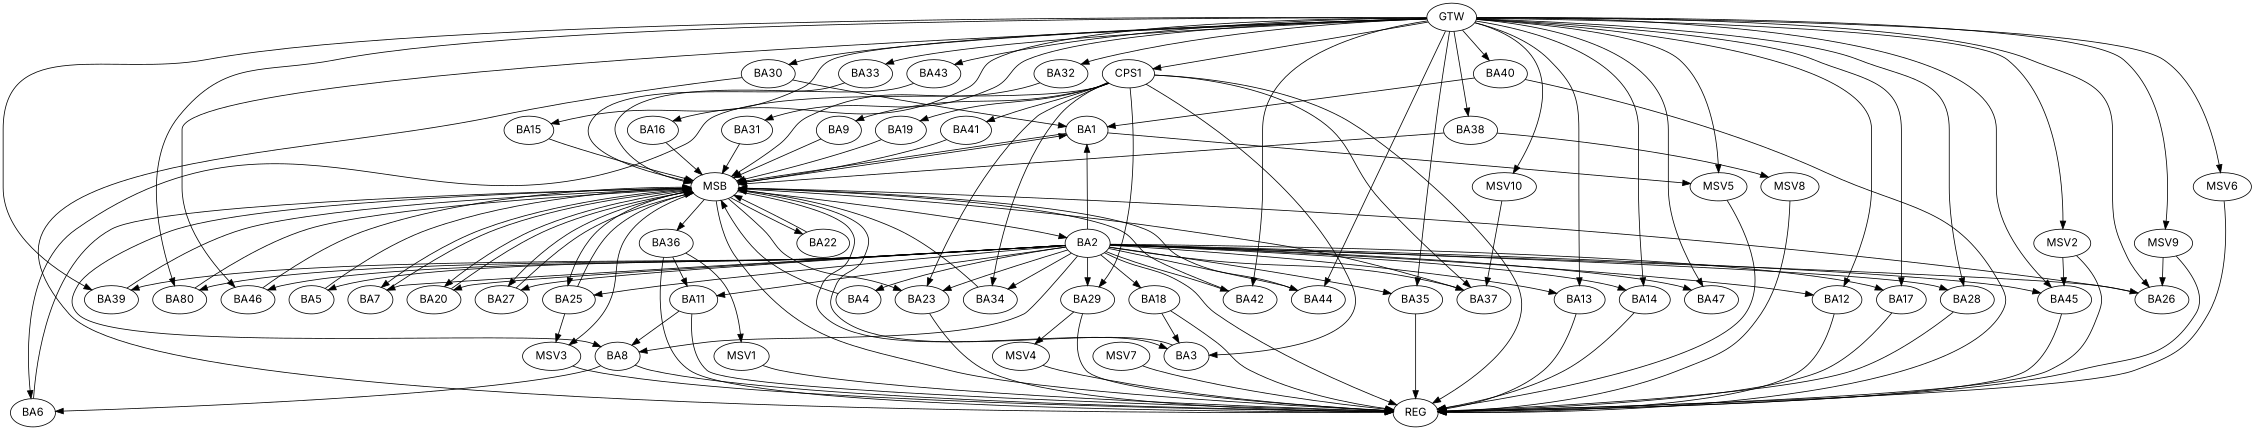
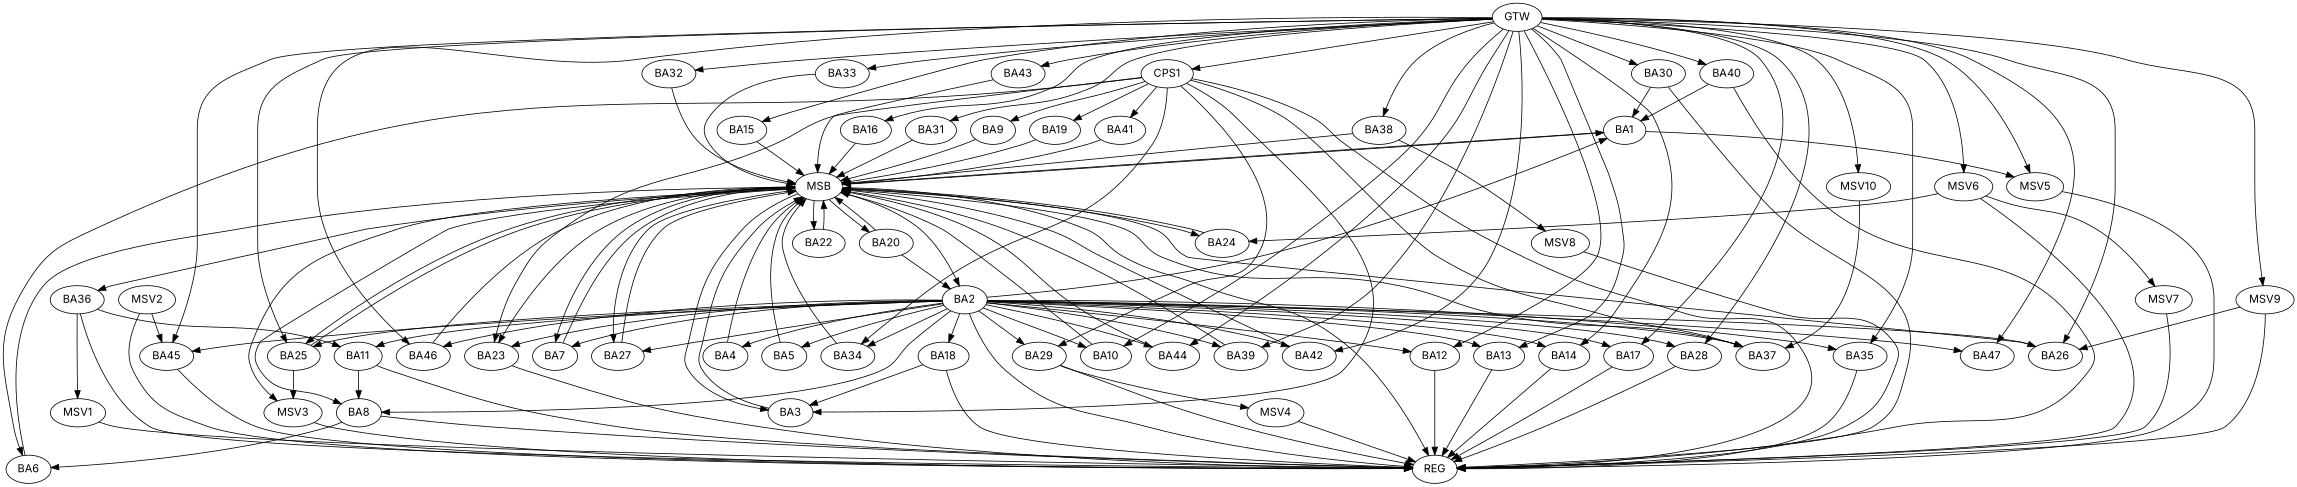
(2006, 59) -> (750, 34)
none -> (2078, 220)
none -> (1222, 243)
(763, 264) -> (923, 270)
(180, 300) -> (1106, 356)
